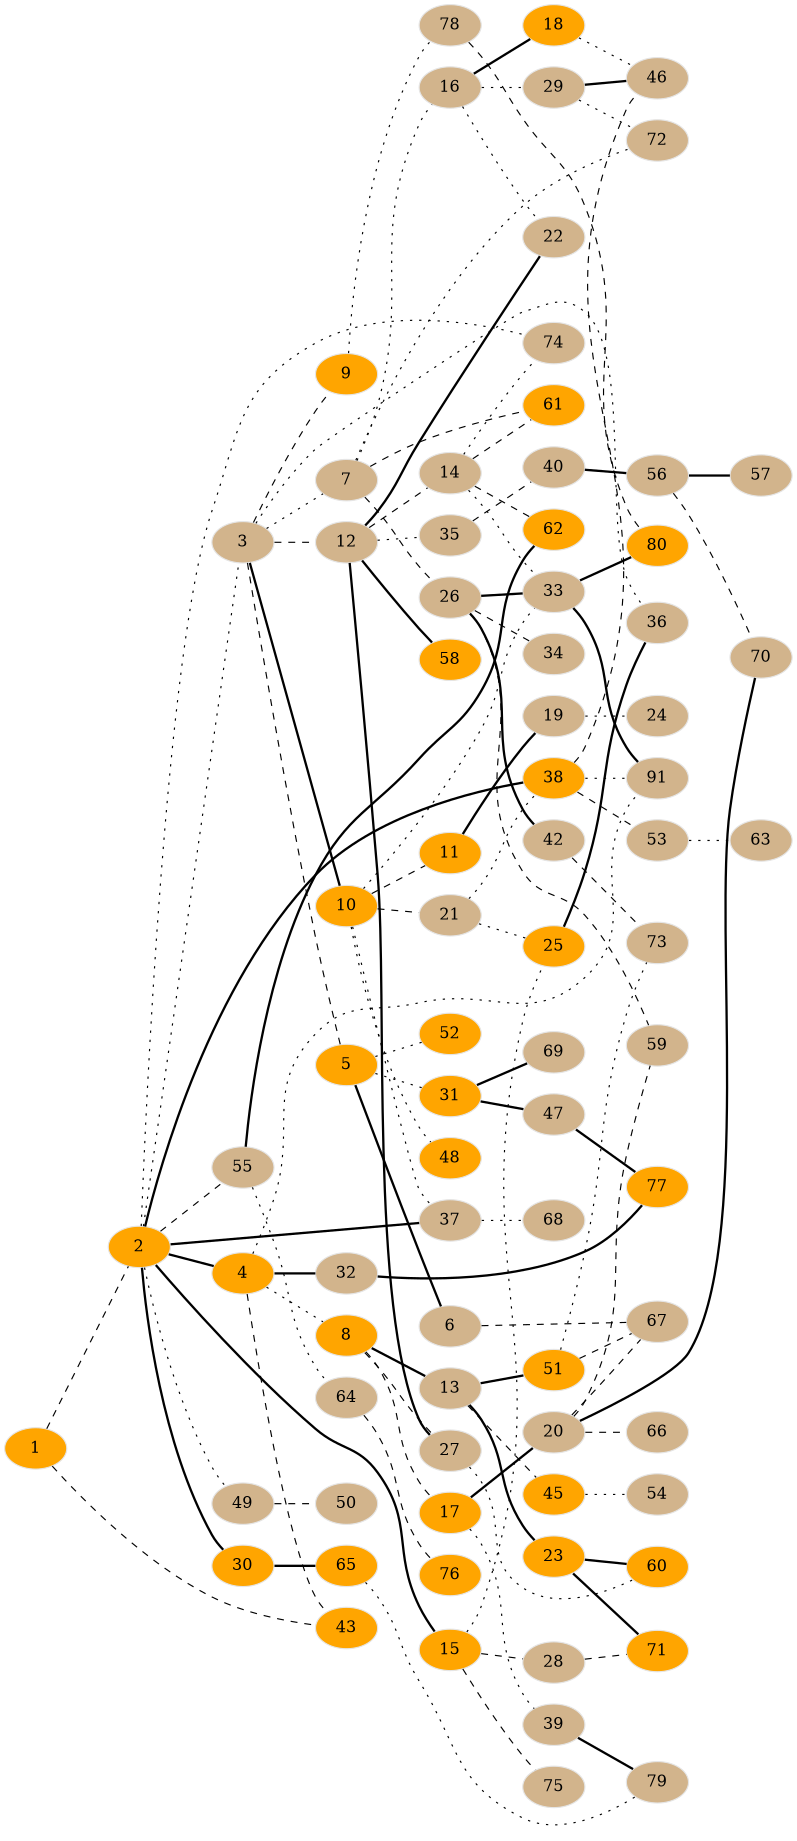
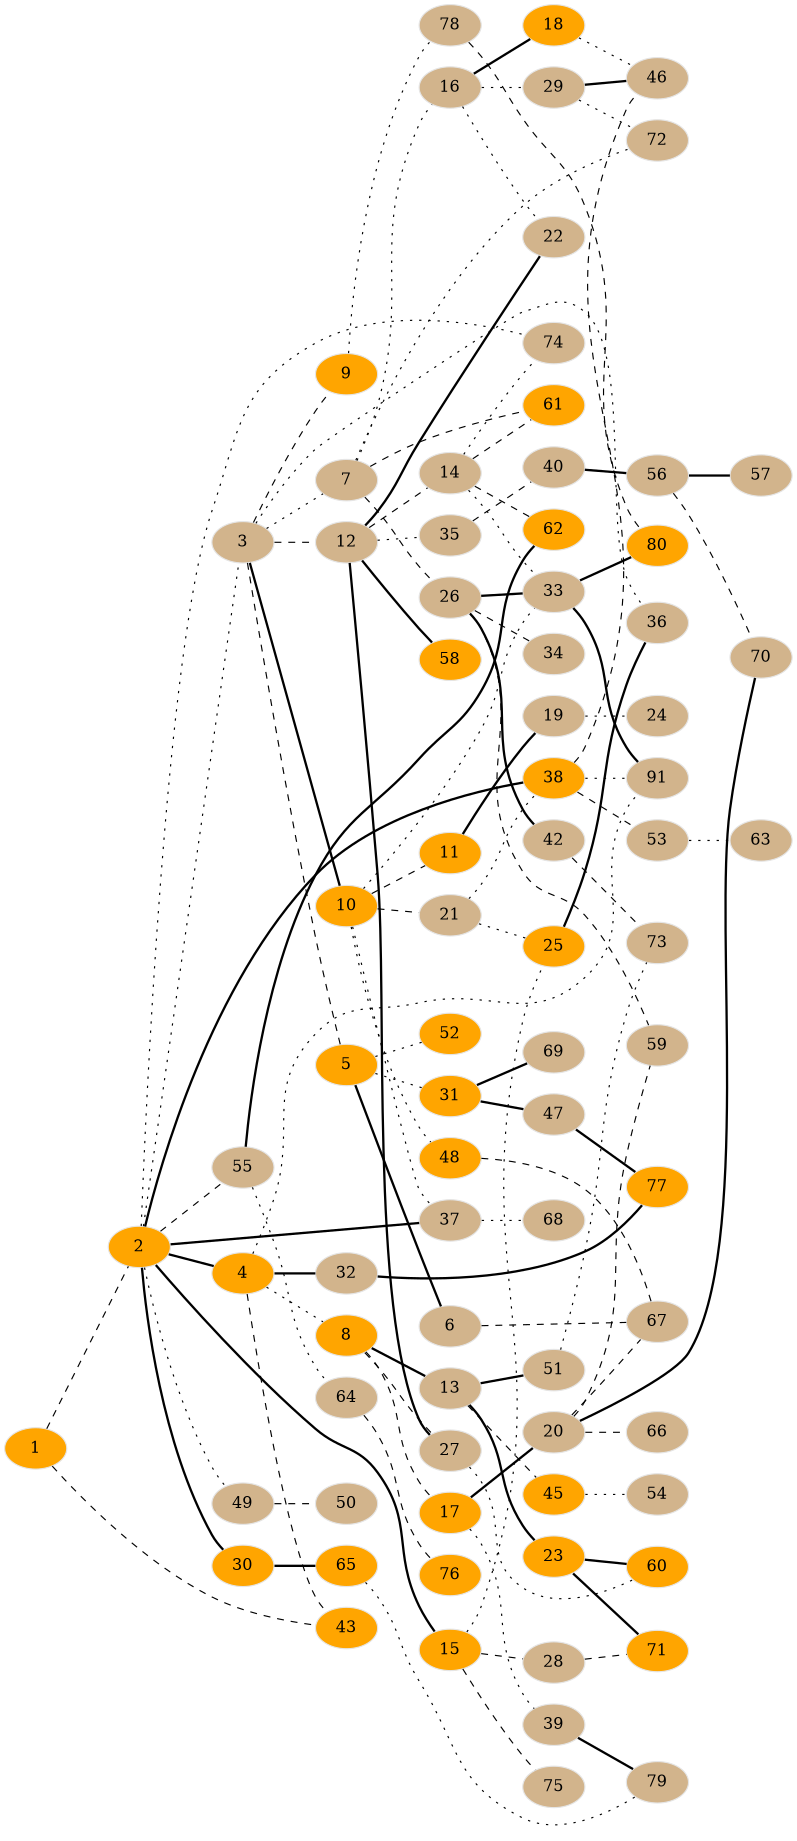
(598, 1350) -> (584, 1189)
(554, 1370) -> (554, 1370)
